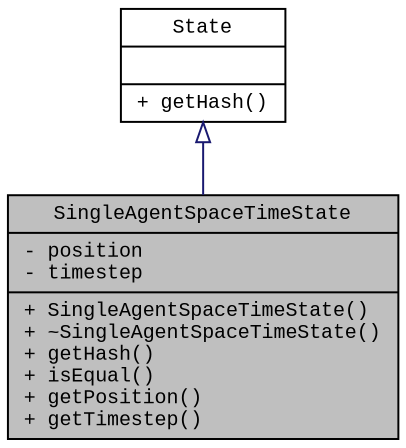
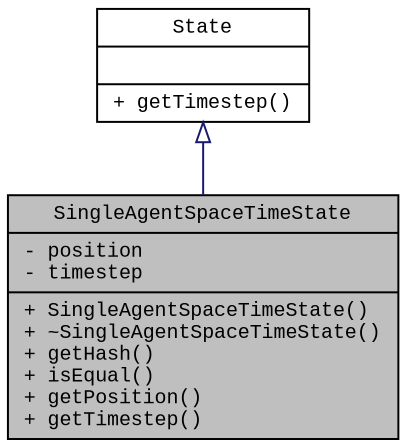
(203, 102) -> (203, 102)
